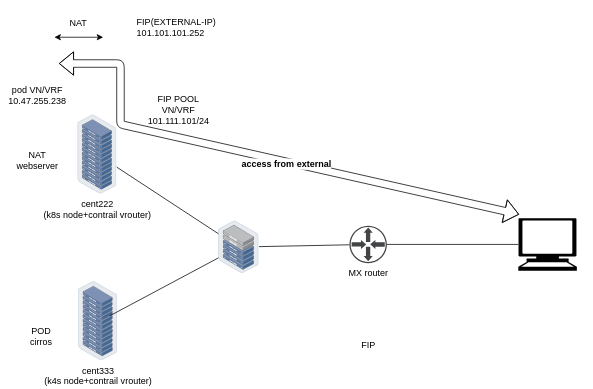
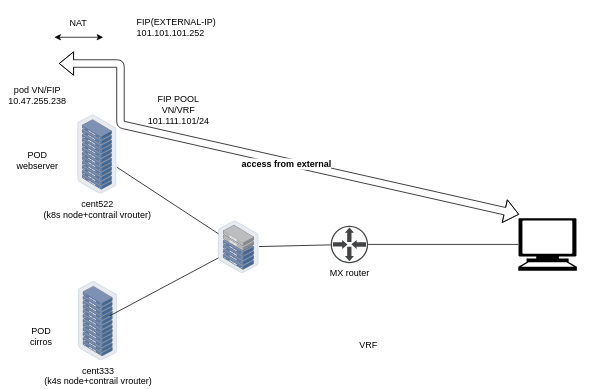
(38, 96) -> (38, 96)
(38, 161) -> (38, 161)
(98, 210) -> (98, 210)
(368, 244) -> (349, 244)
(368, 346) -> (368, 346)
